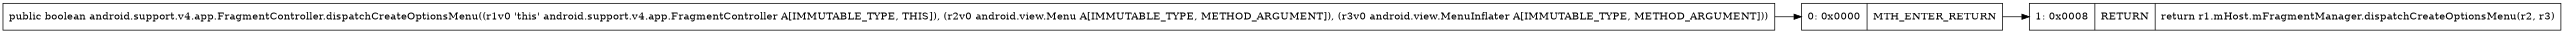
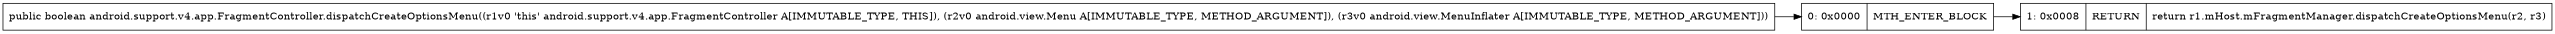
(1935, 16) -> (1930, 16)
